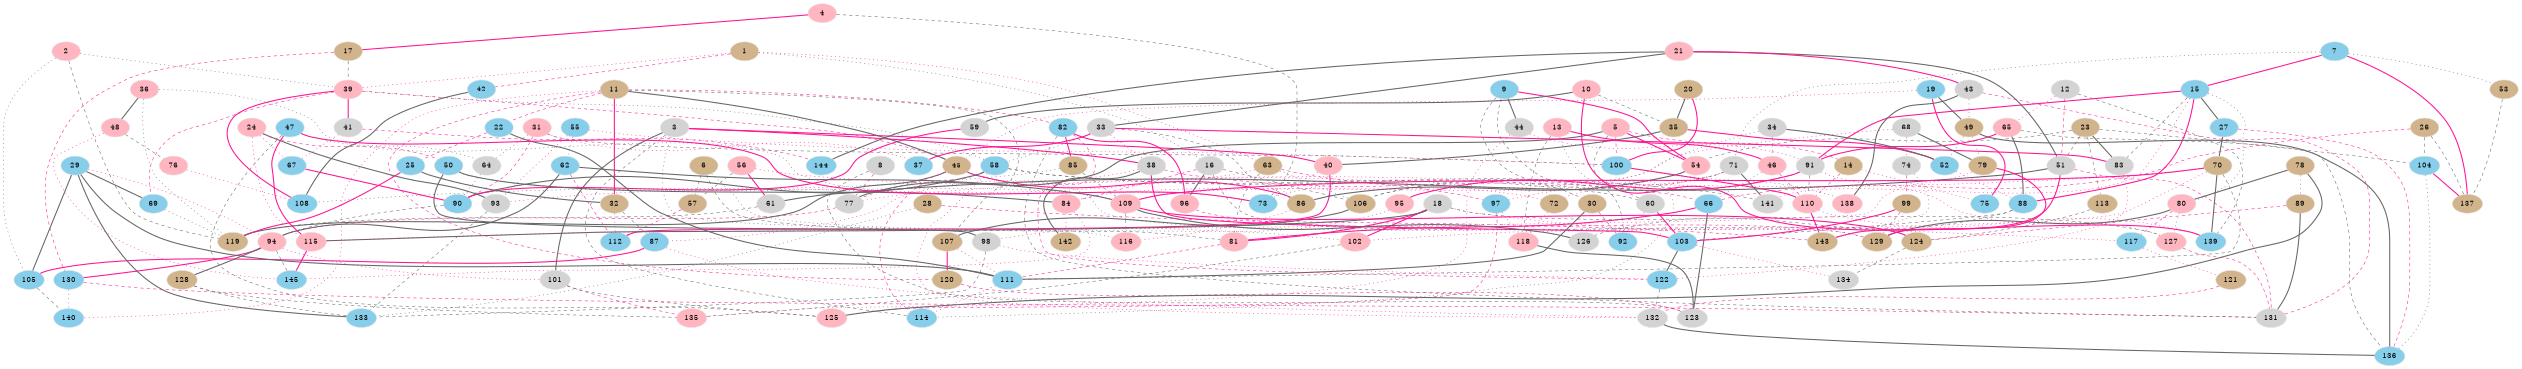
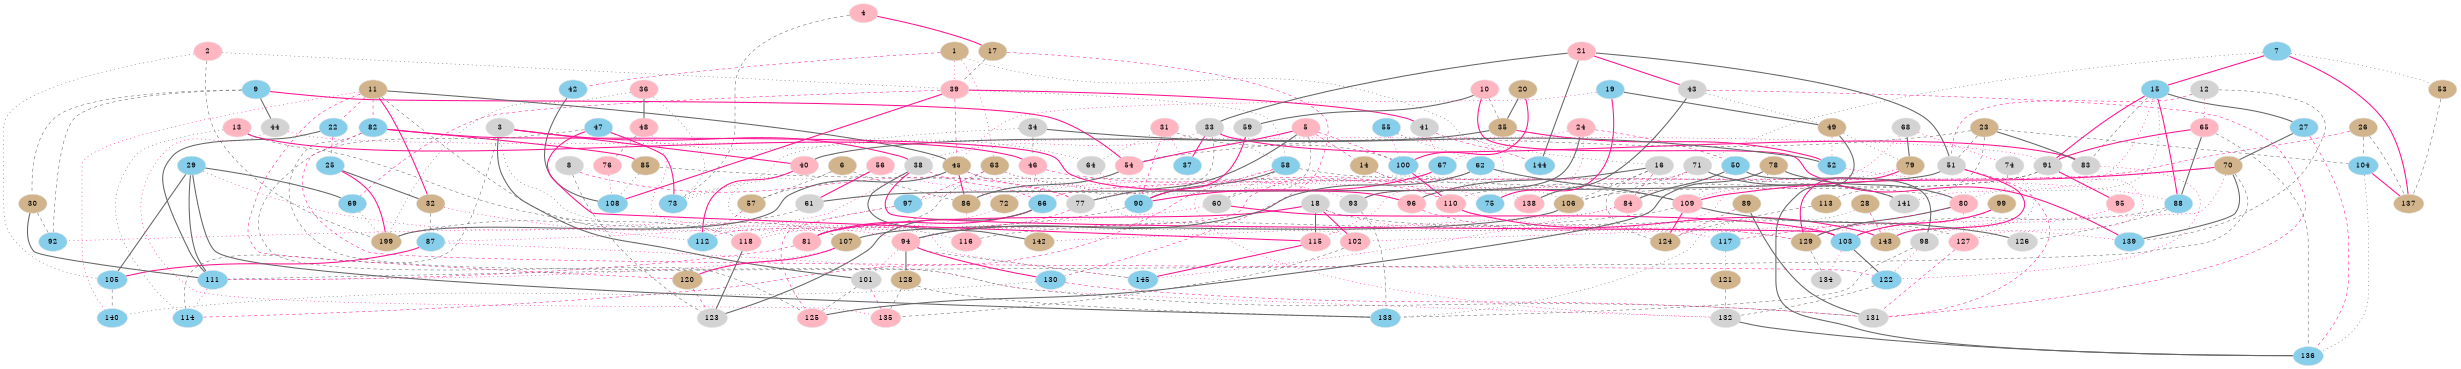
(953, 230) -> (903, 187)
(233, 242) -> (386, 242)
(1888, 257) -> (1815, 258)
